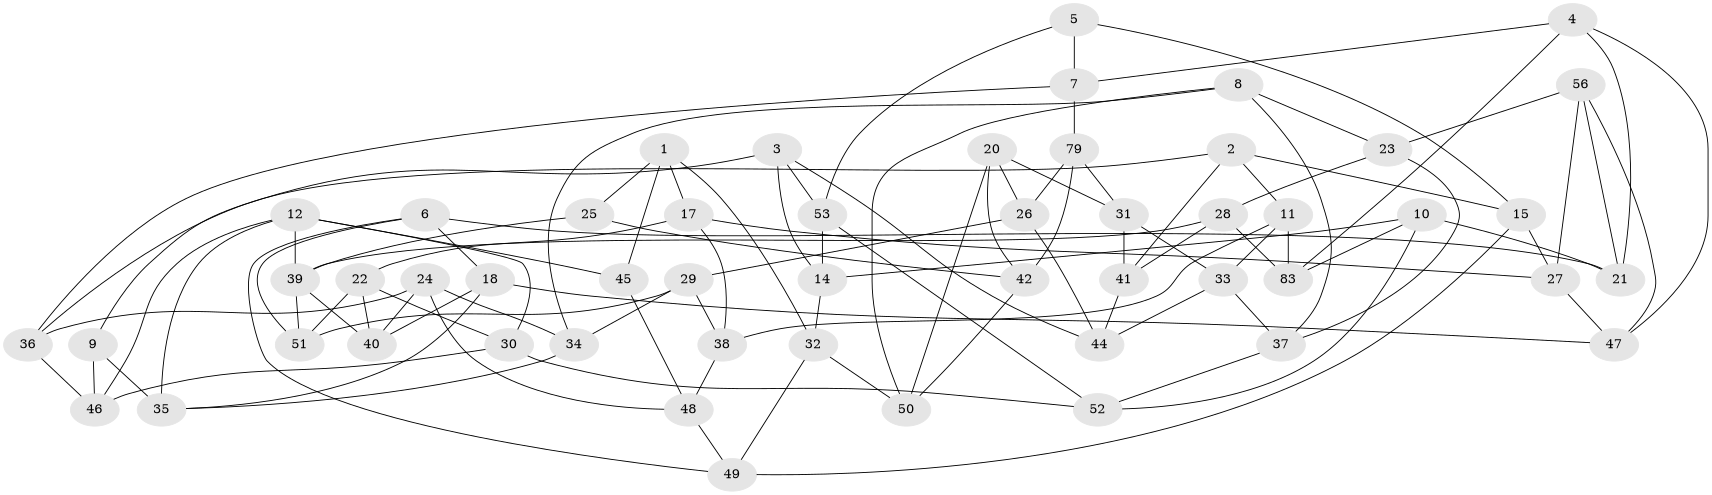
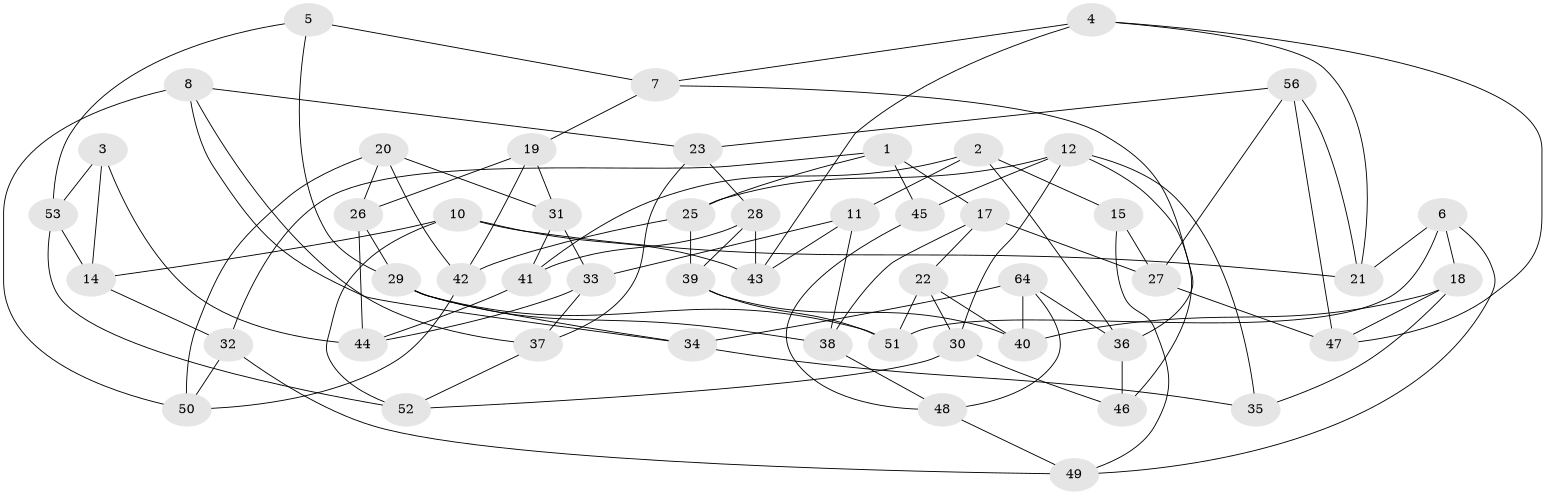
(1316, 84) -> (304, 168)
(1074, 150) -> (532, 150)
(295, 251) -> (886, 178)
(425, 280) -> (1023, 280)
(1288, 280) -> (756, 280)
(93, 345) -> none
